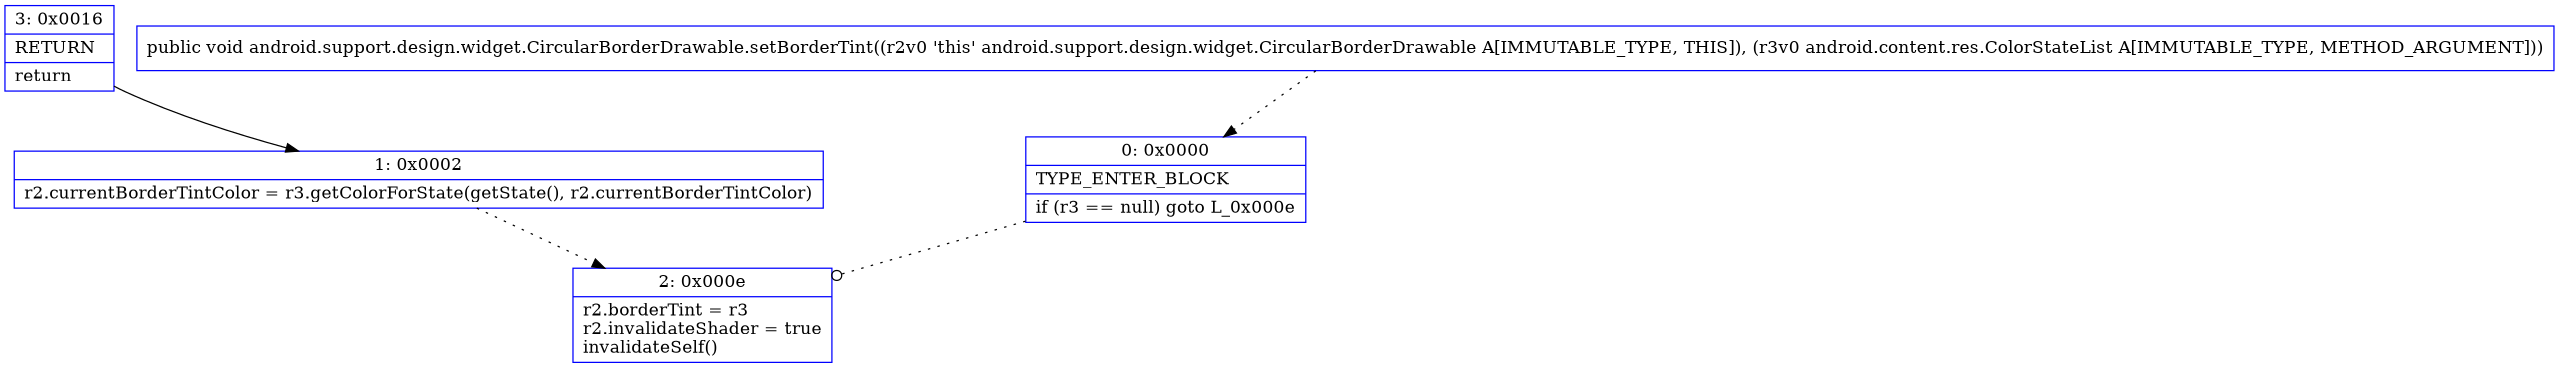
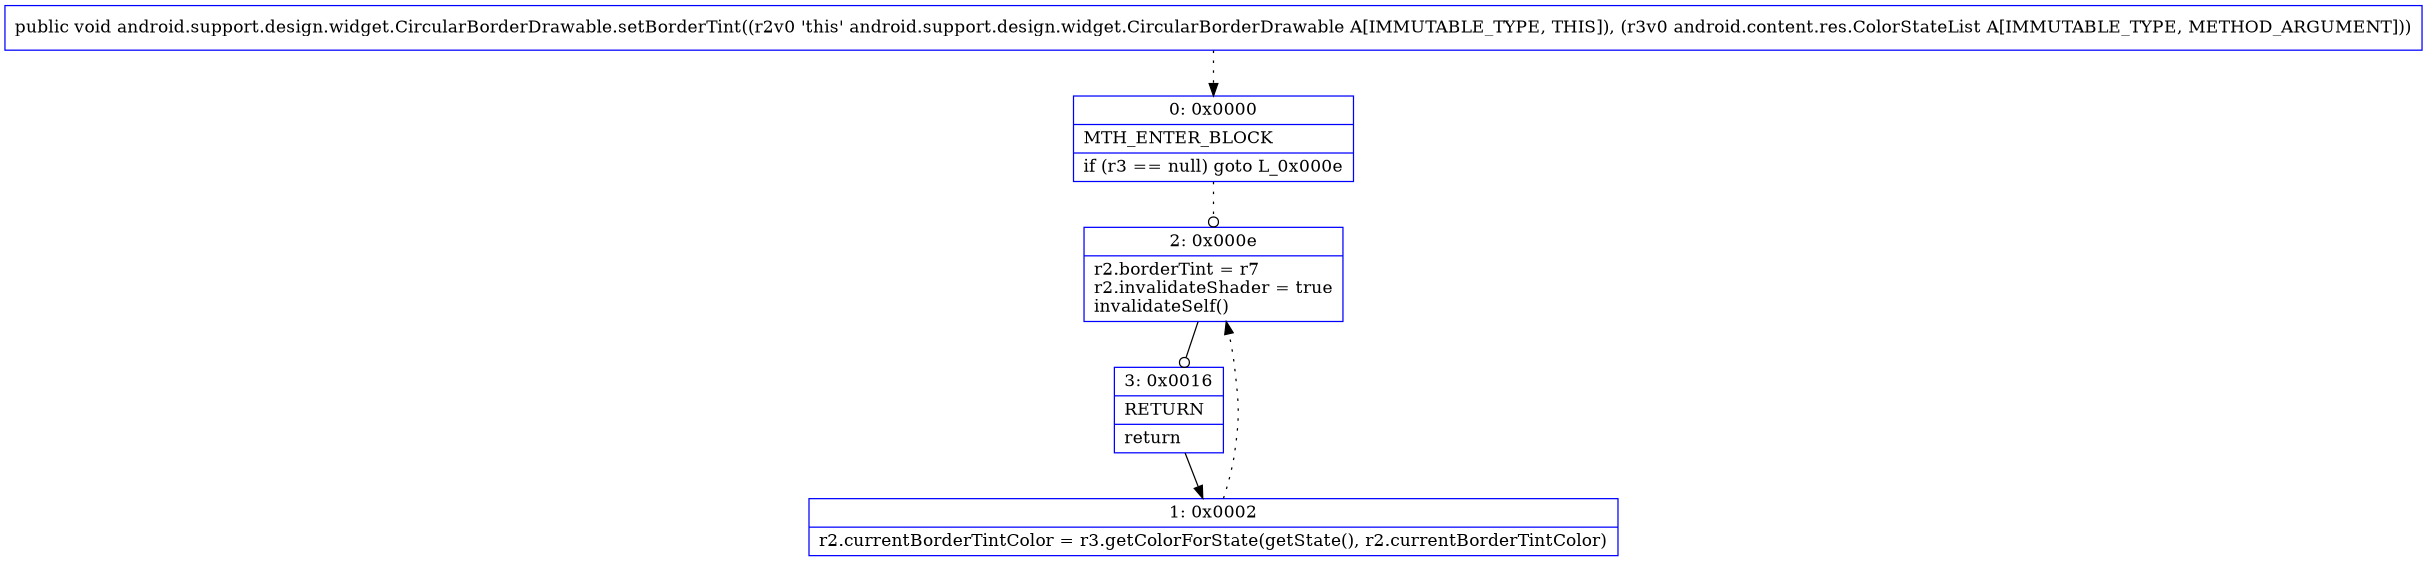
(1133, 179) -> (1179, 138)
(666, 310) -> (1177, 269)
none -> (1192, 340)
